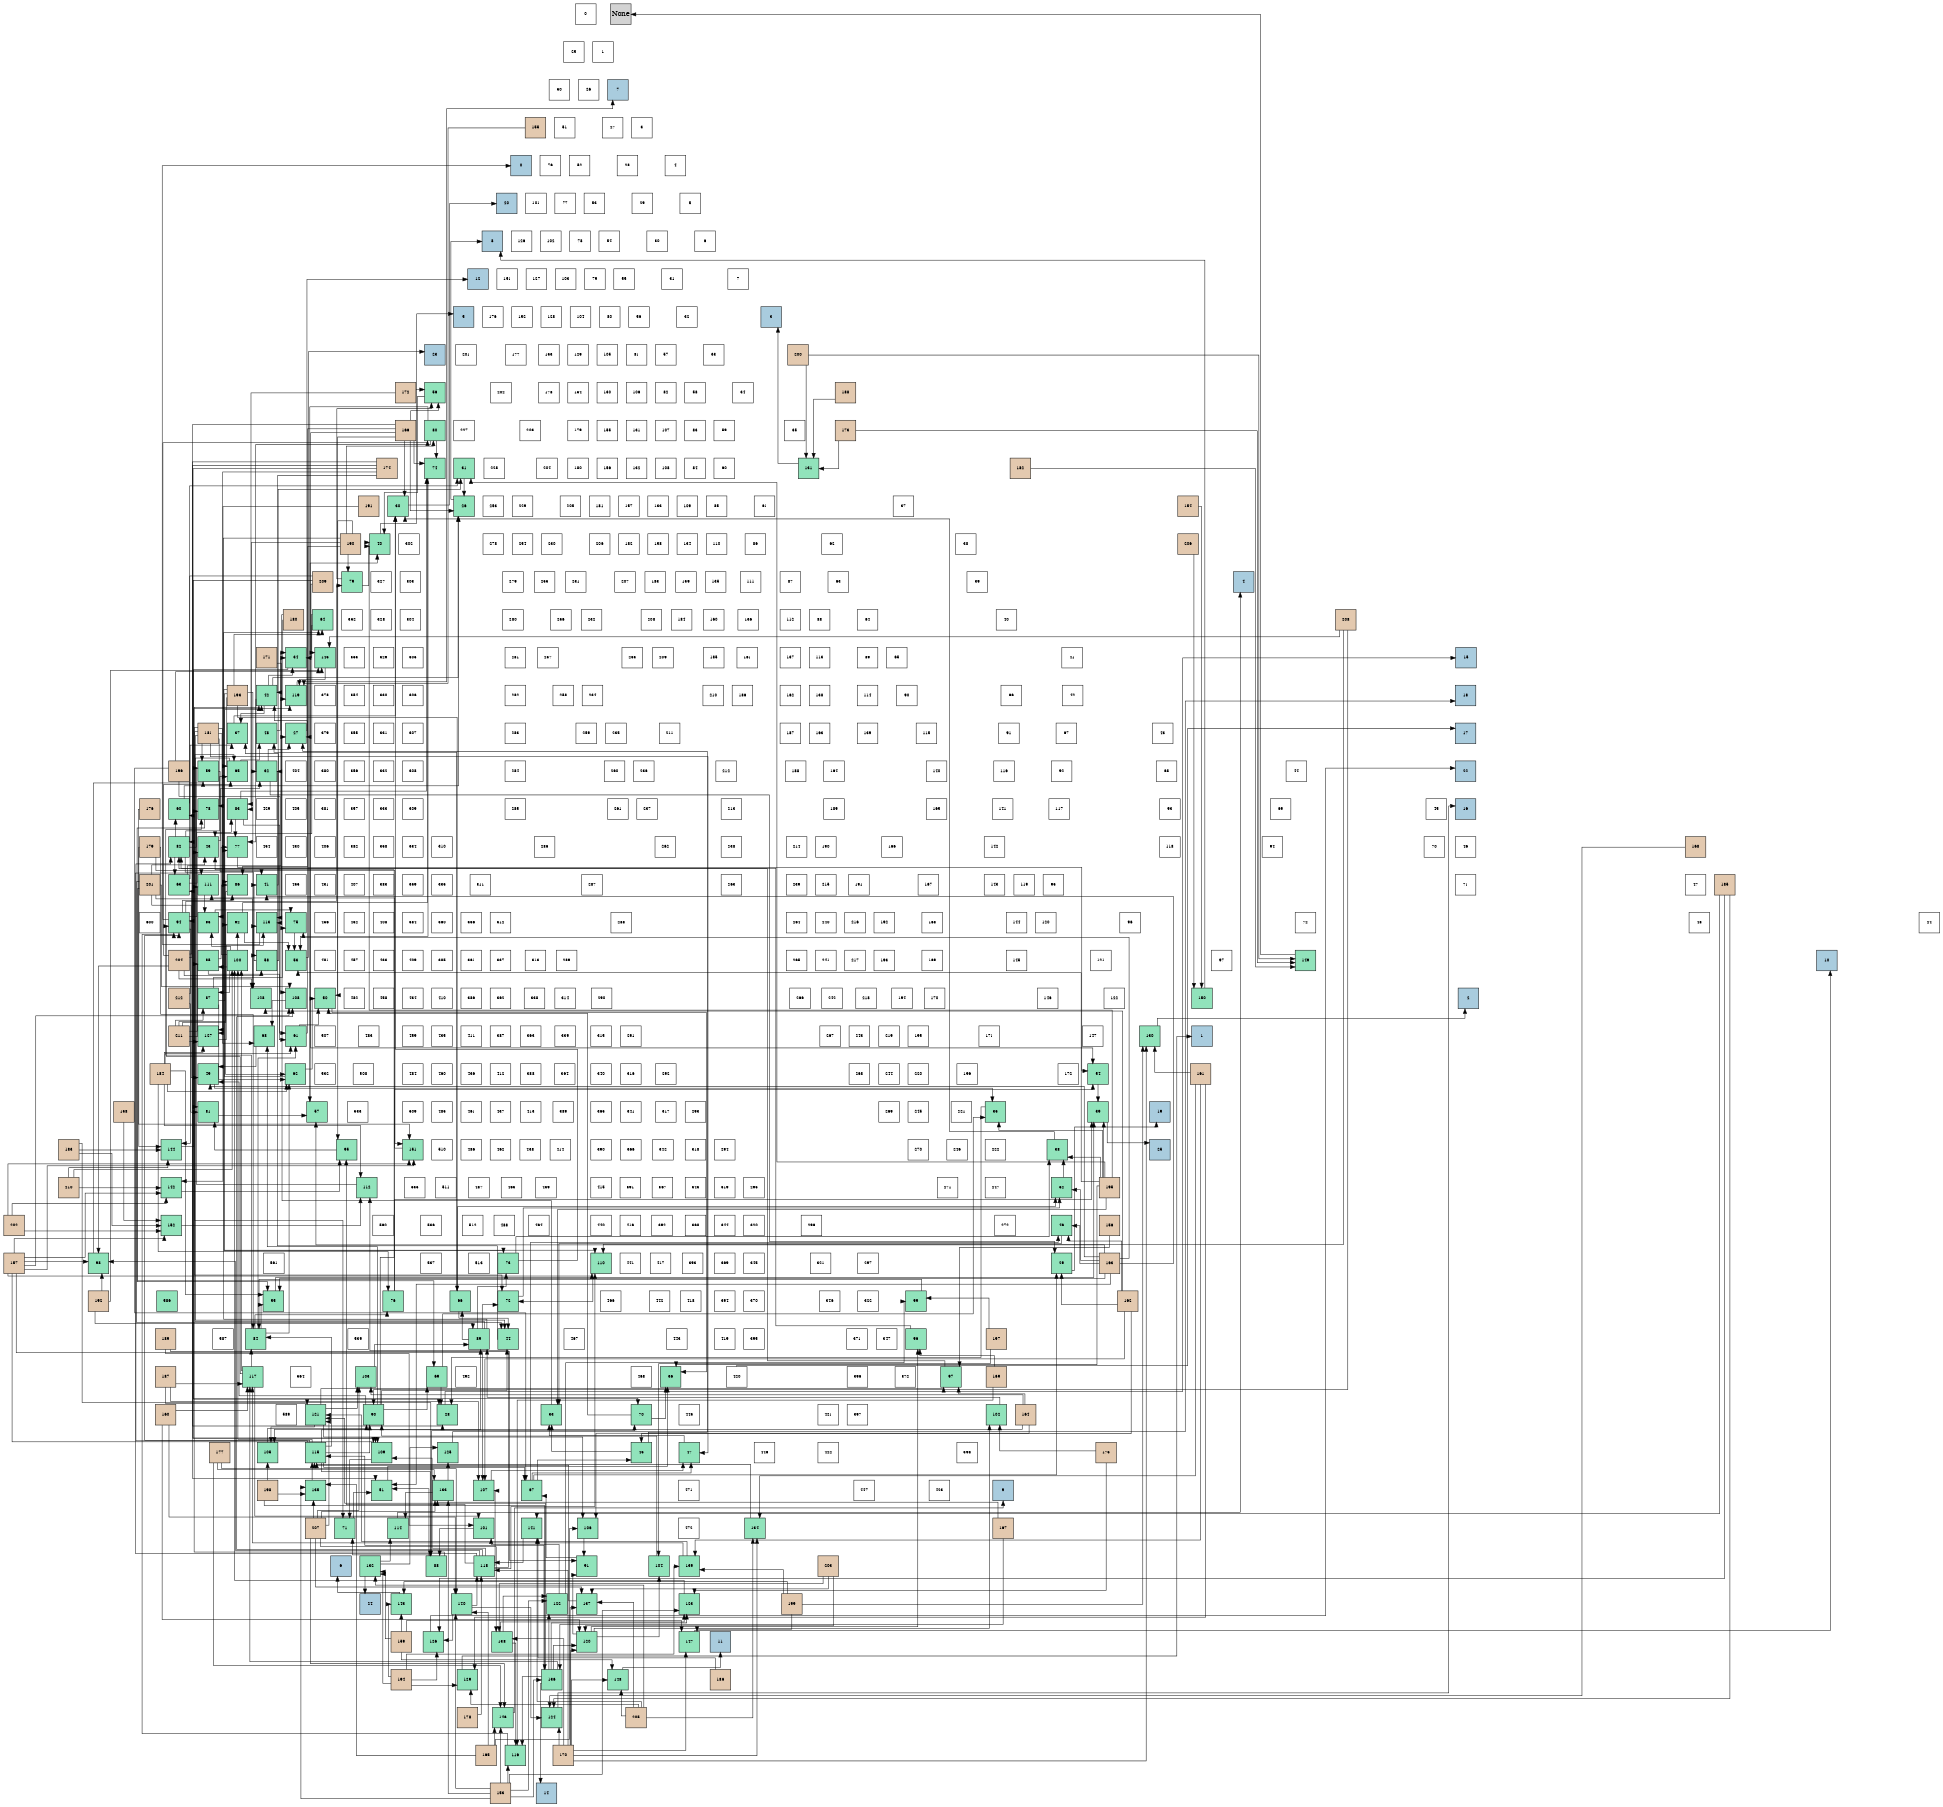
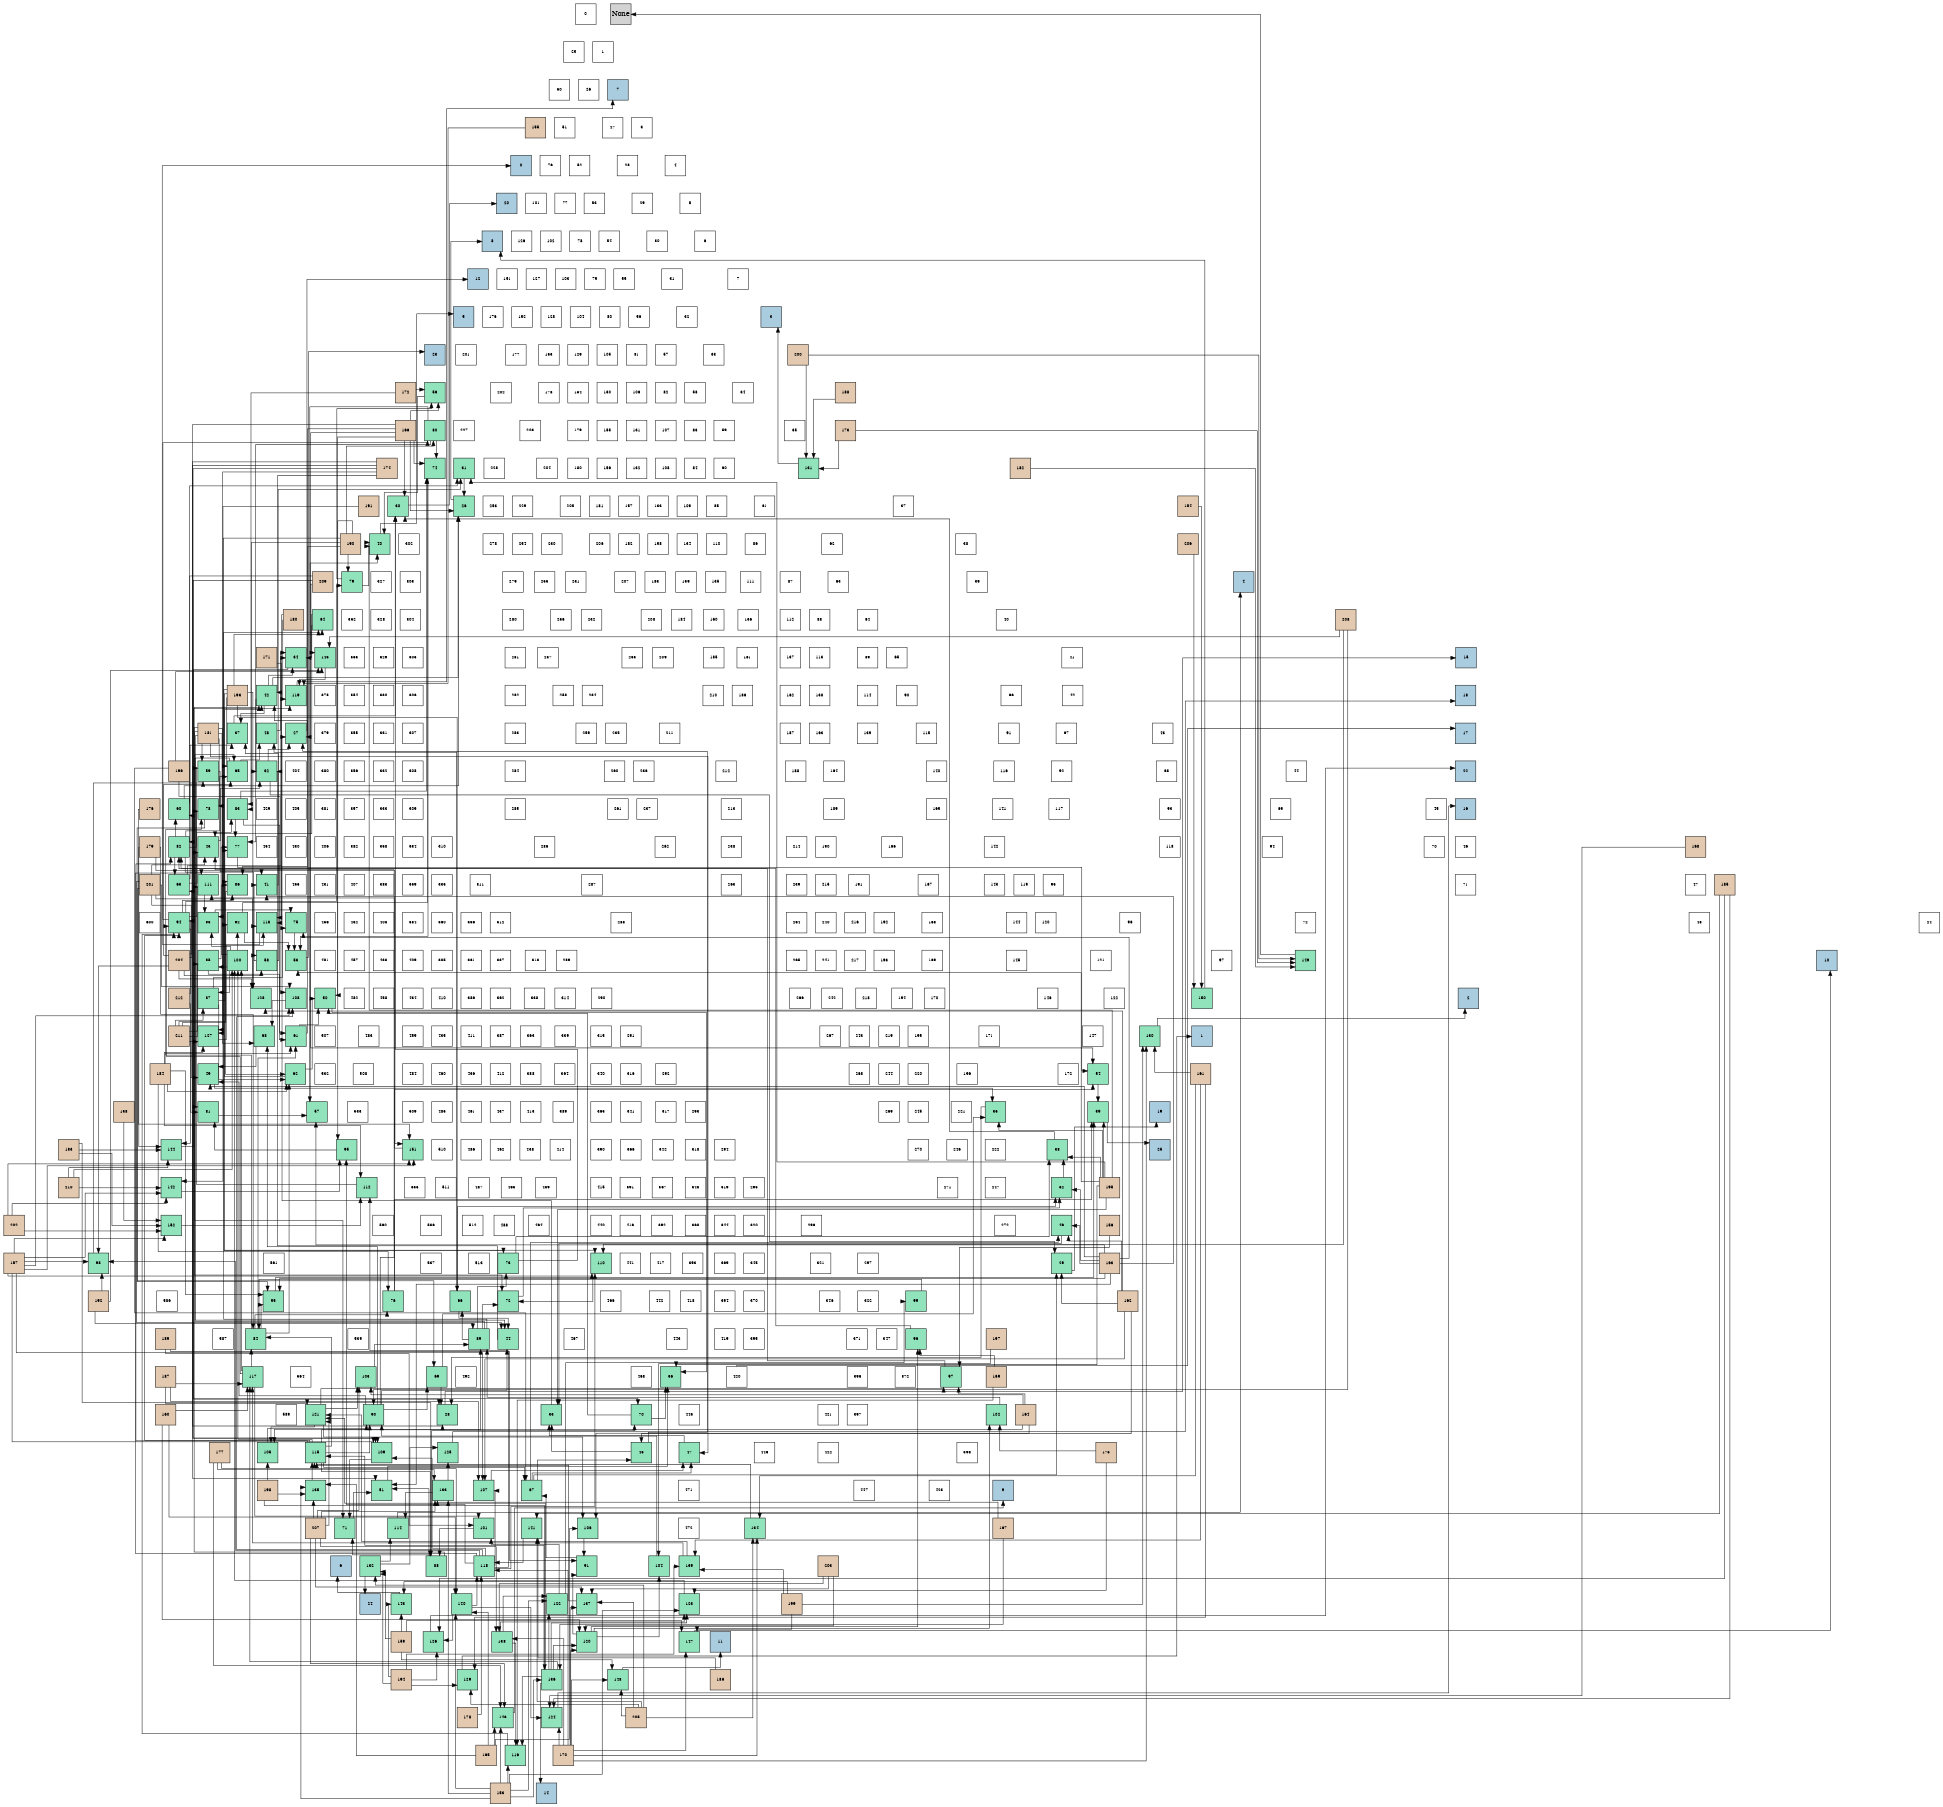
(978, 1298) -> none
(167, 1301) -> (167, 1301)
